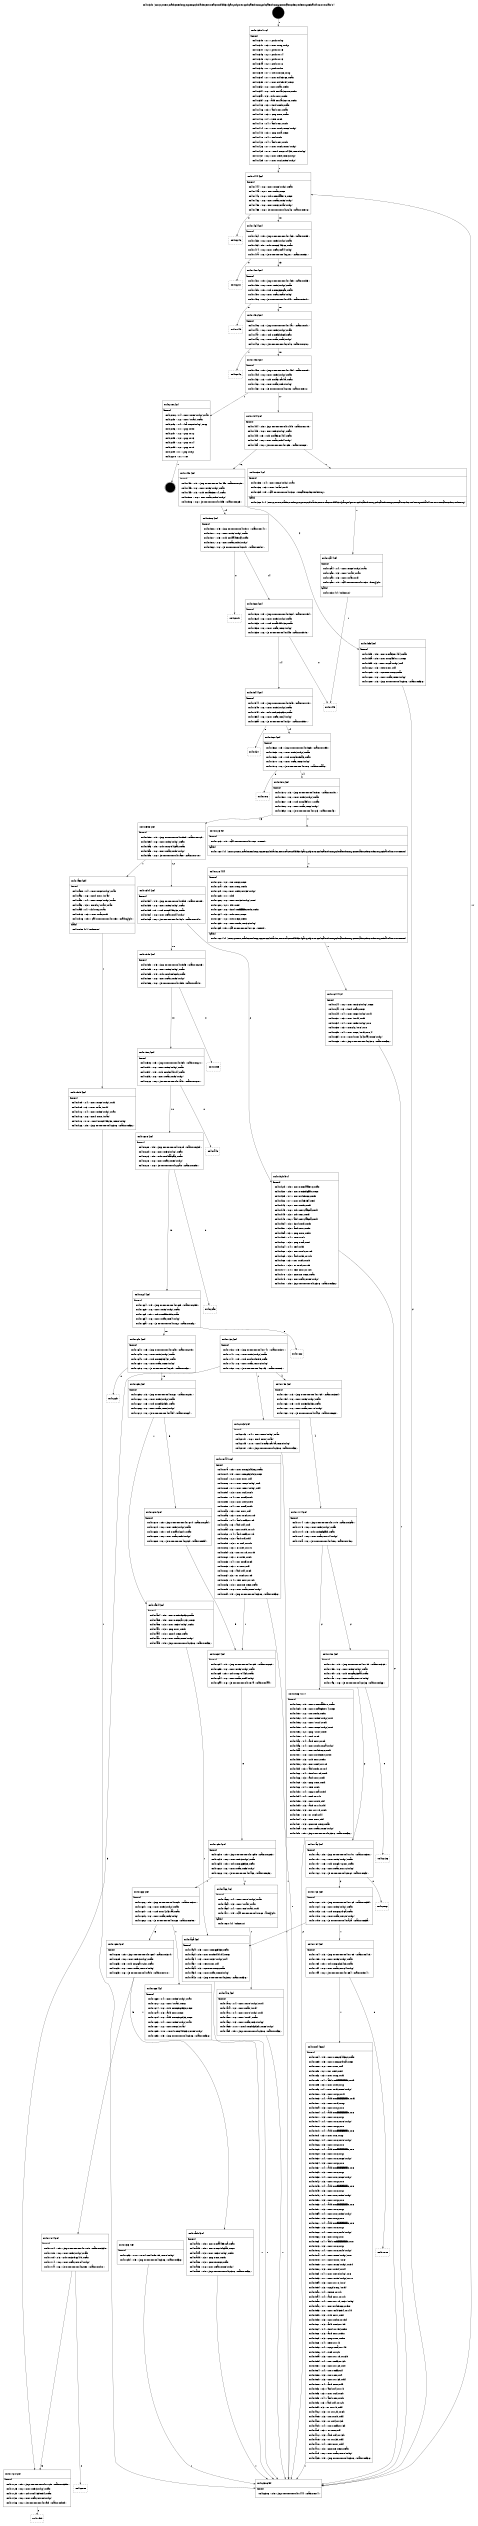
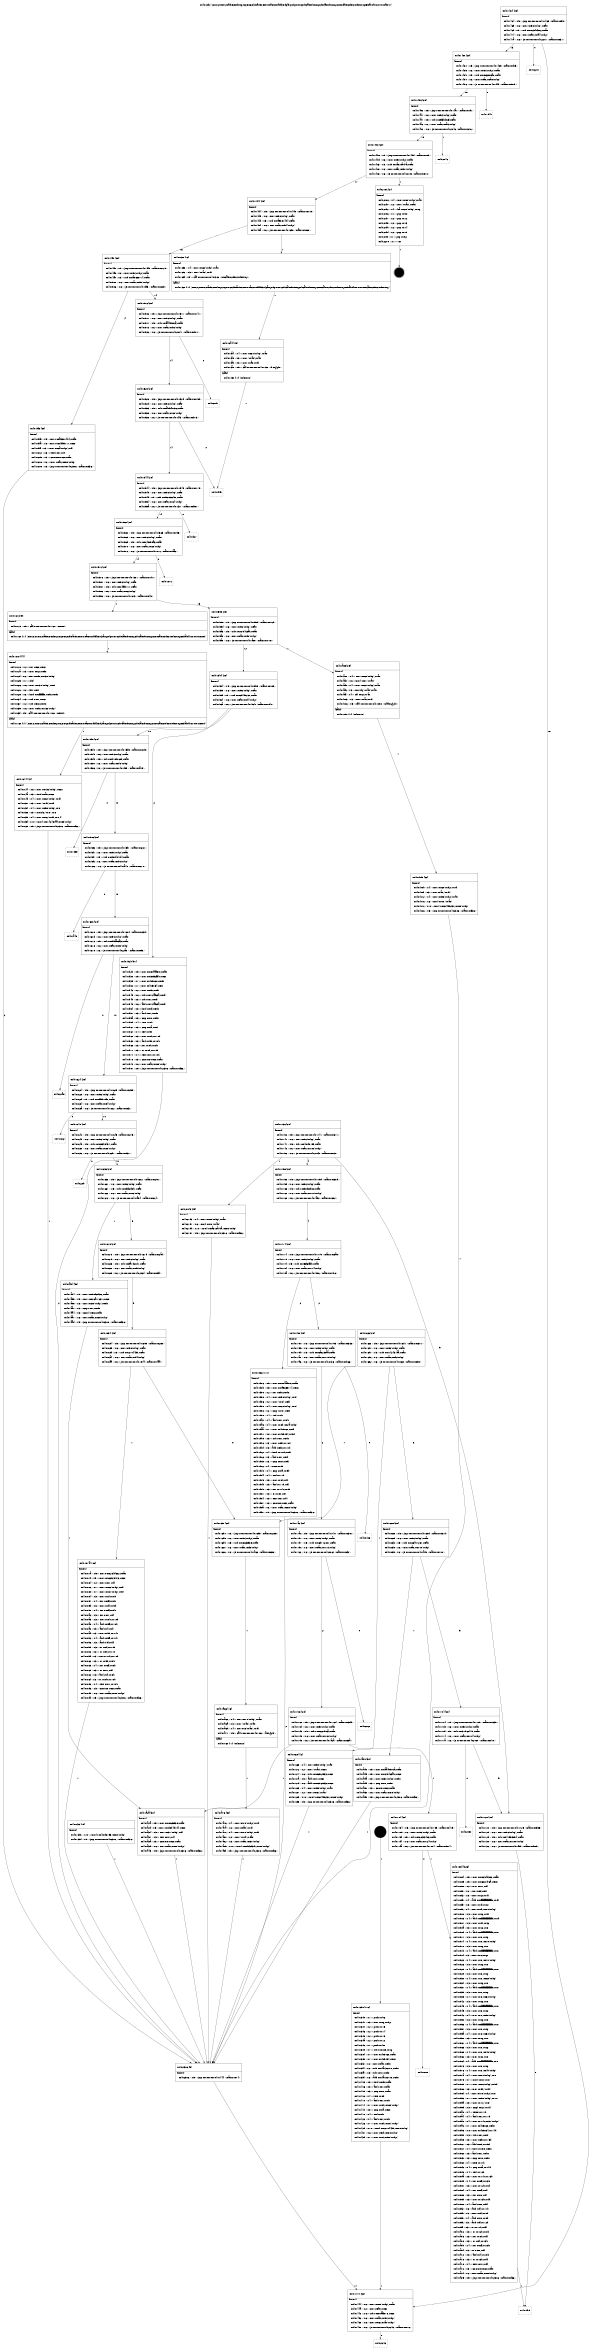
(278, 217) -> (547, 1233)
(244, 1623) -> (124, 1462)
(204, 1882) -> (338, 1457)
(302, 2470) -> (521, 2286)
